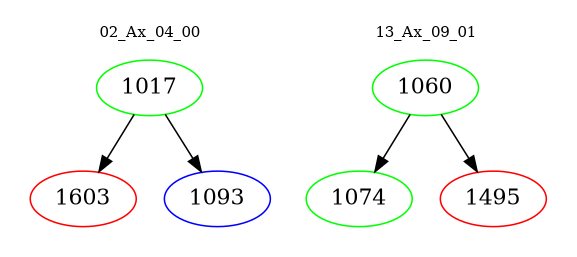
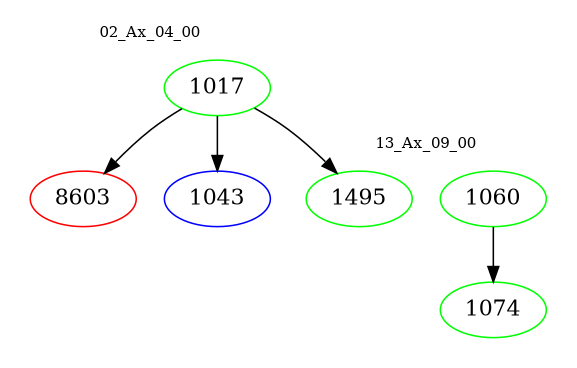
(426, 33) -> (426, 144)
(455, 136) -> (304, 142)
(83, 199) -> (83, 199)
(217, 199) -> (217, 199)
(493, 199) -> (359, 199)
